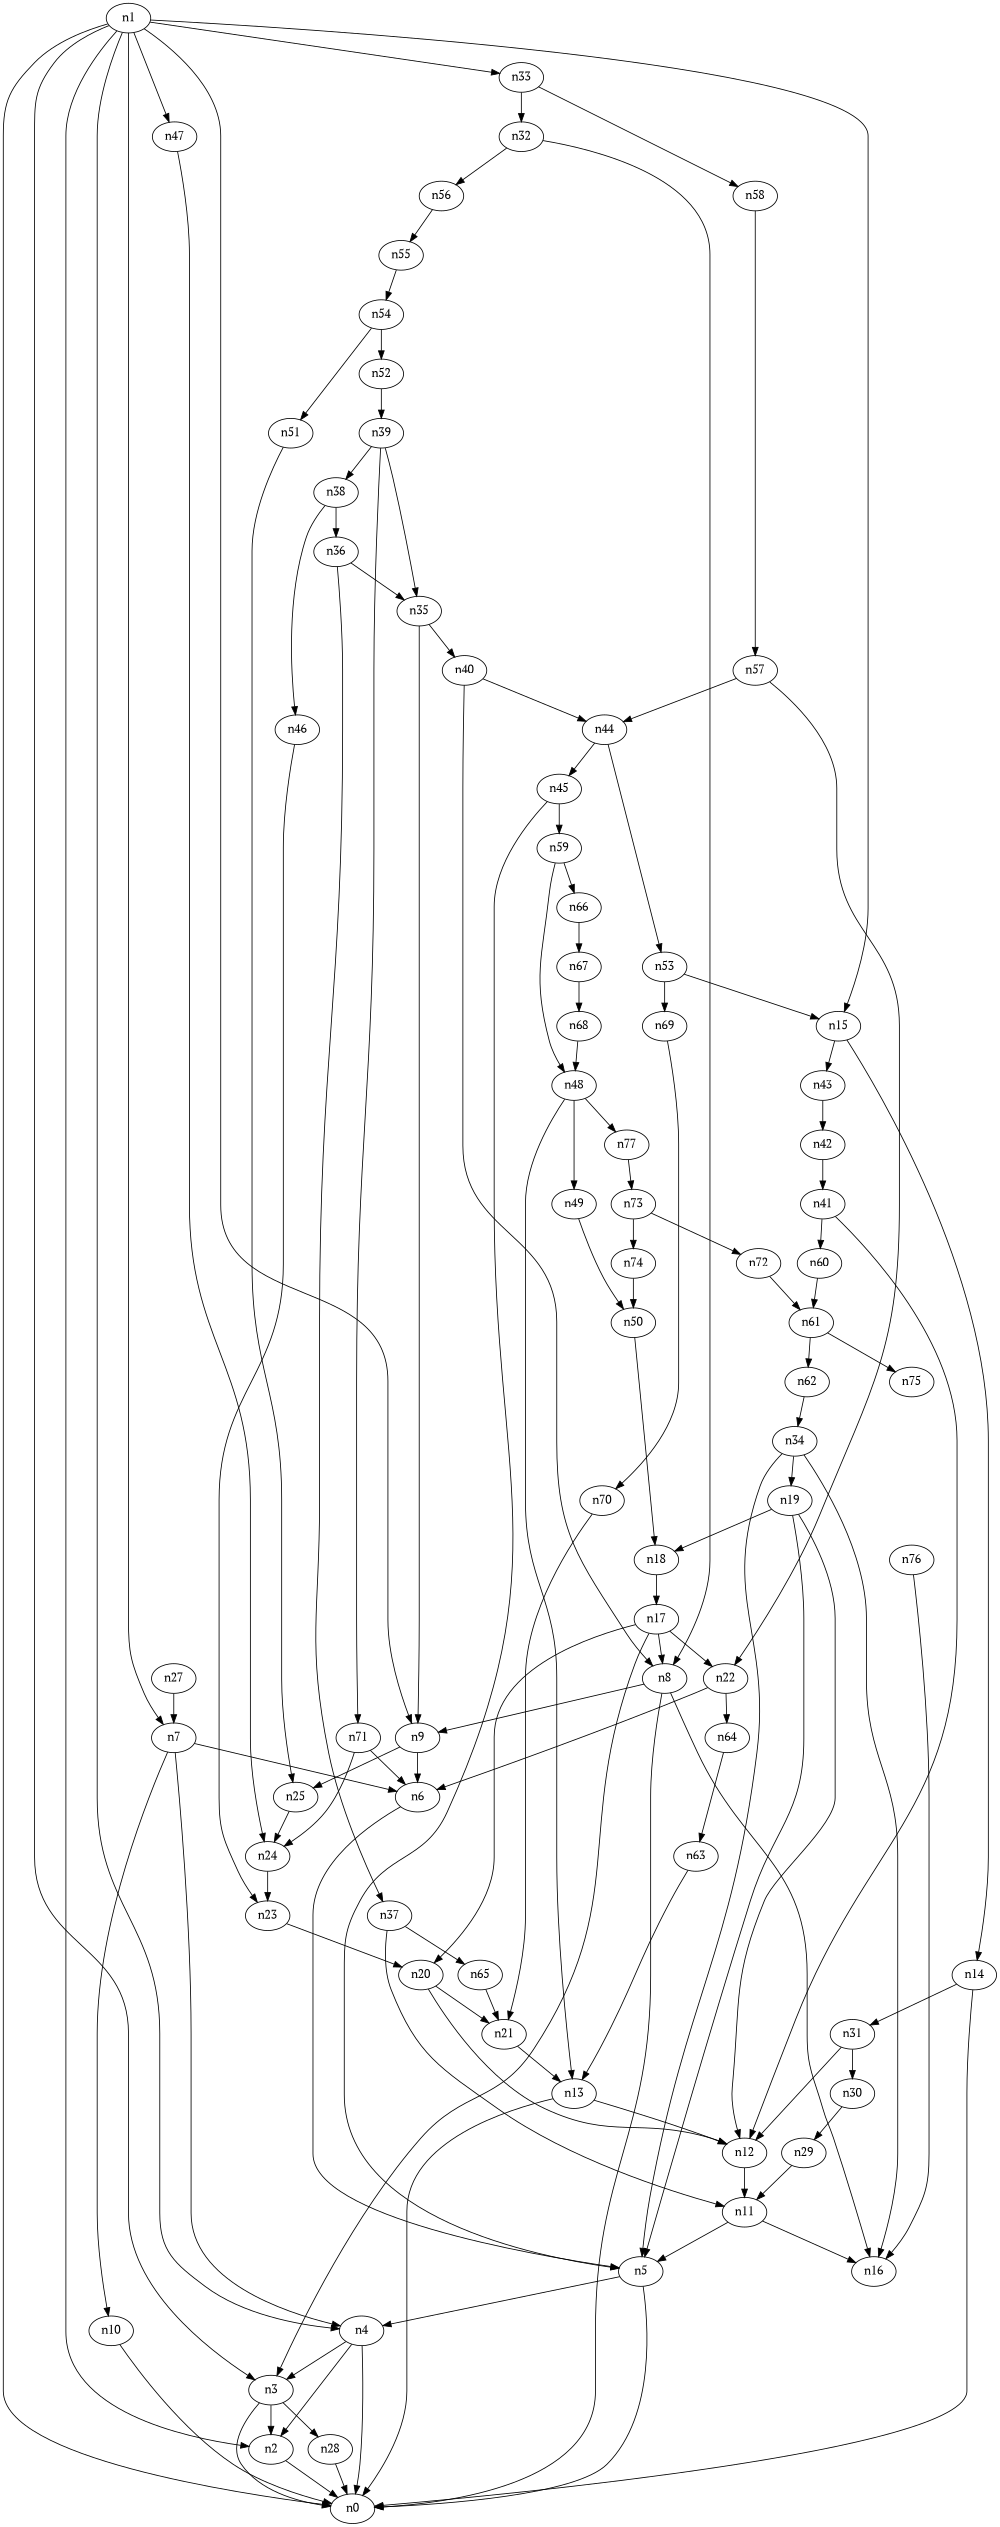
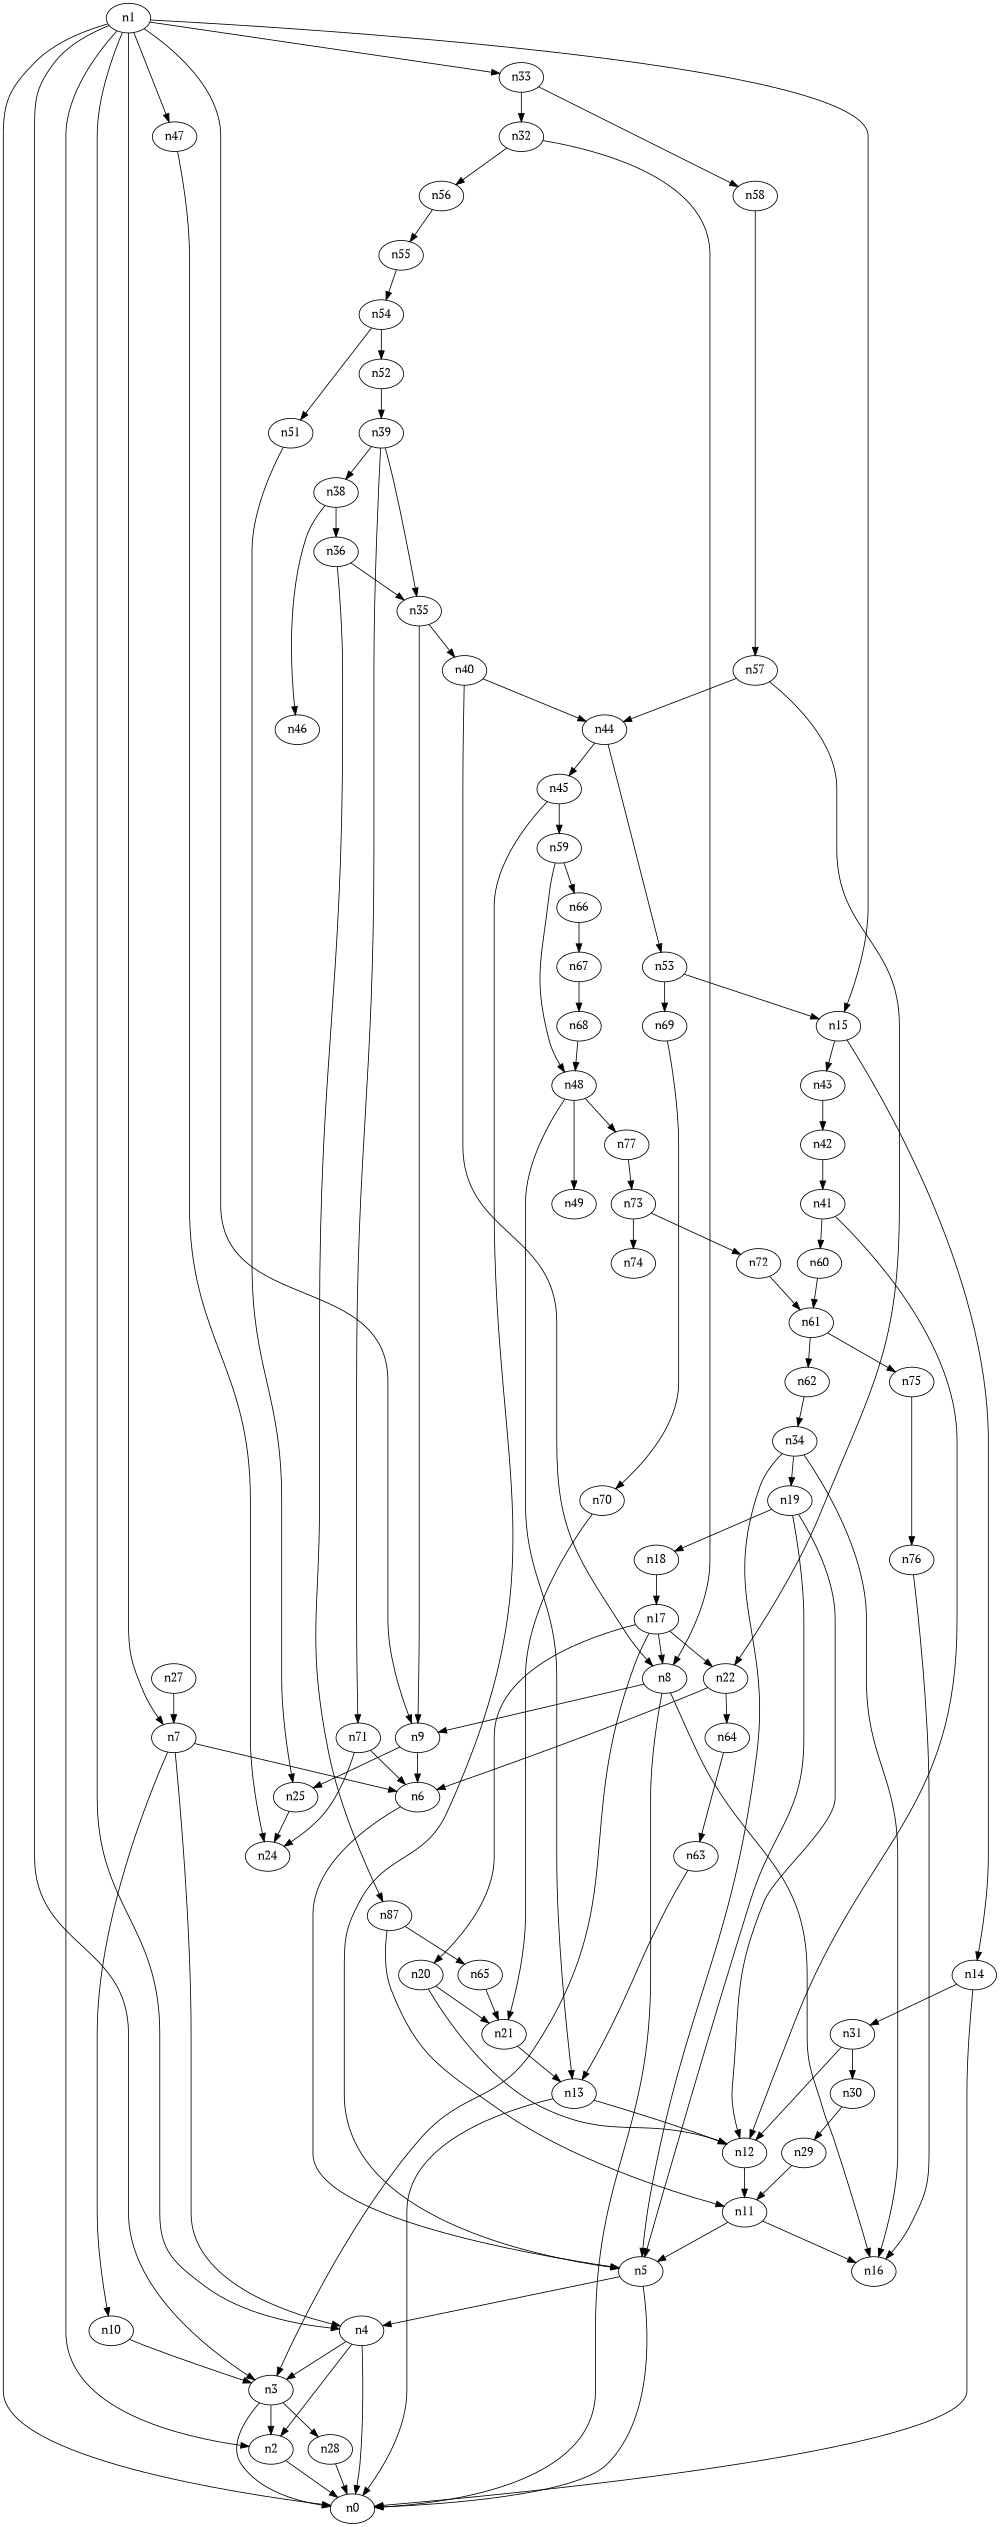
(633, 1323) -> none
none -> (912, 1467)
(268, 1916) -> none
(390, 1916) -> (390, 1916)
(212, 2448) -> (186, 2361)
